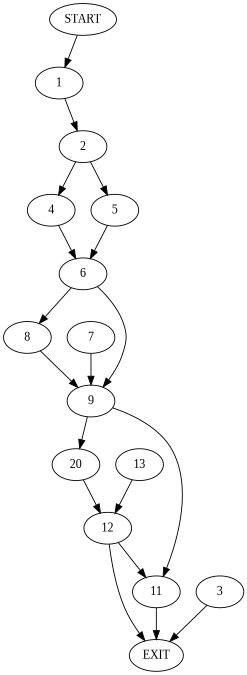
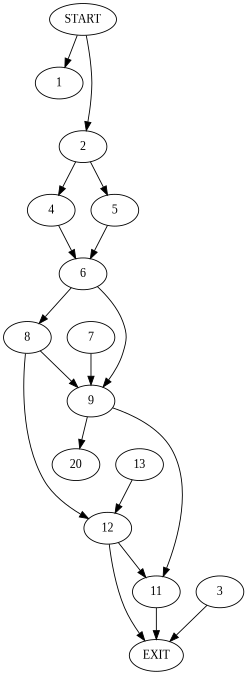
(69, 111) -> (92, 79)
(90, 492) -> (30, 443)
